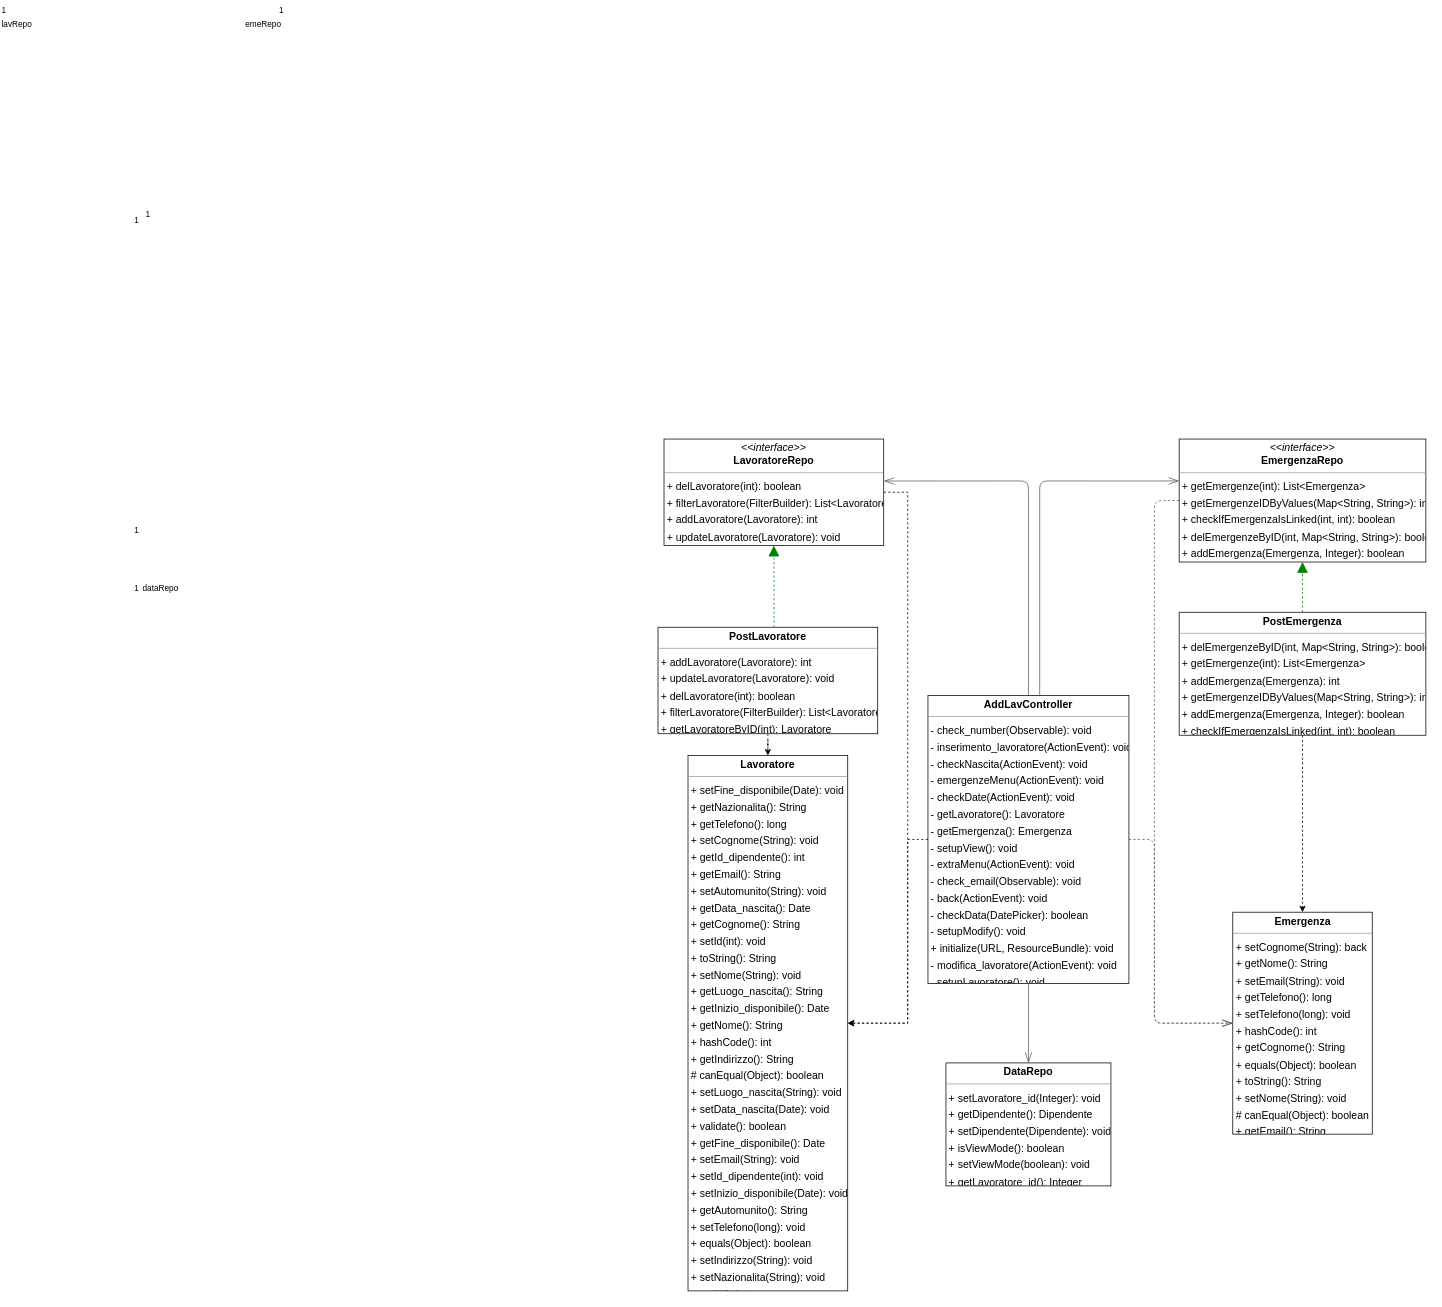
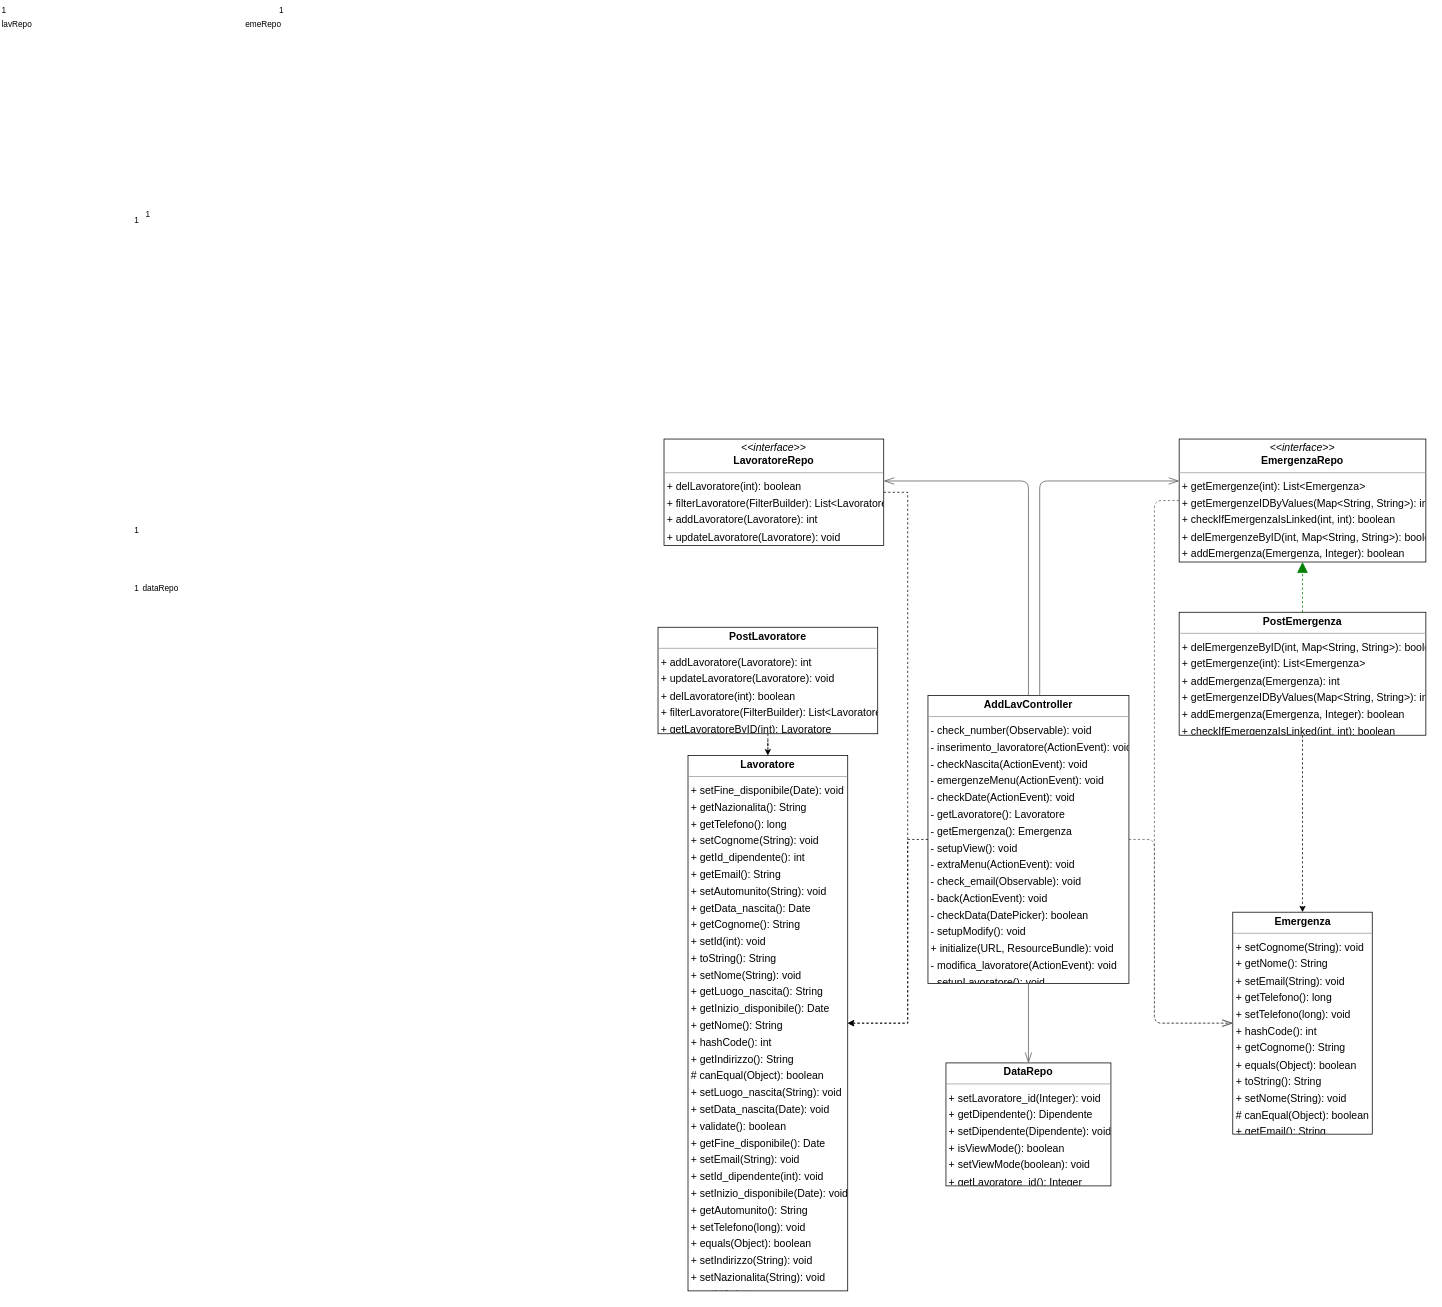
(774, 557) -> none
(1306, 994) -> (1306, 994)
